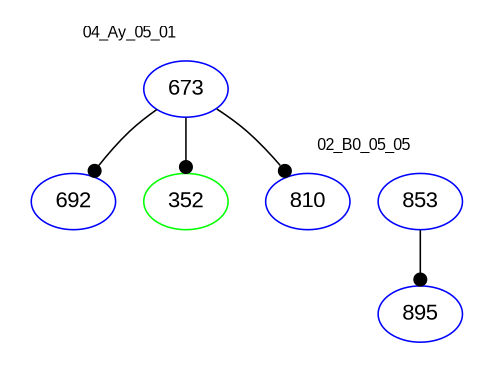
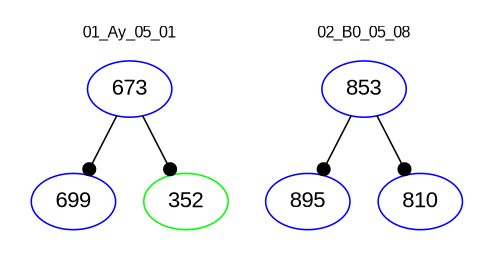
(130, 34) -> (130, 34)
(364, 146) -> (364, 34)
(263, 147) -> (389, 140)
(73, 202) -> (73, 202)
